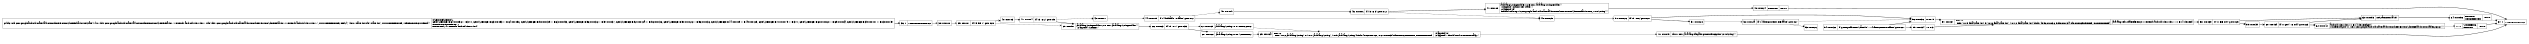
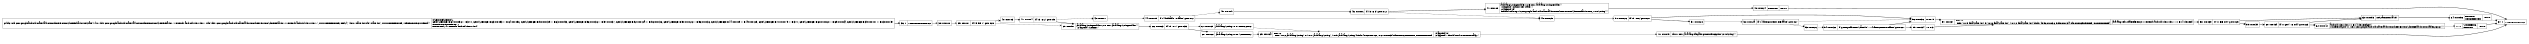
none -> (1820, 27)
